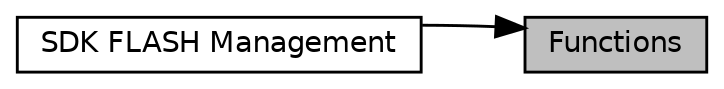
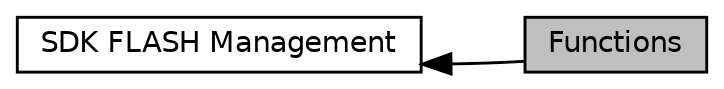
(459, 26) -> (488, 63)
